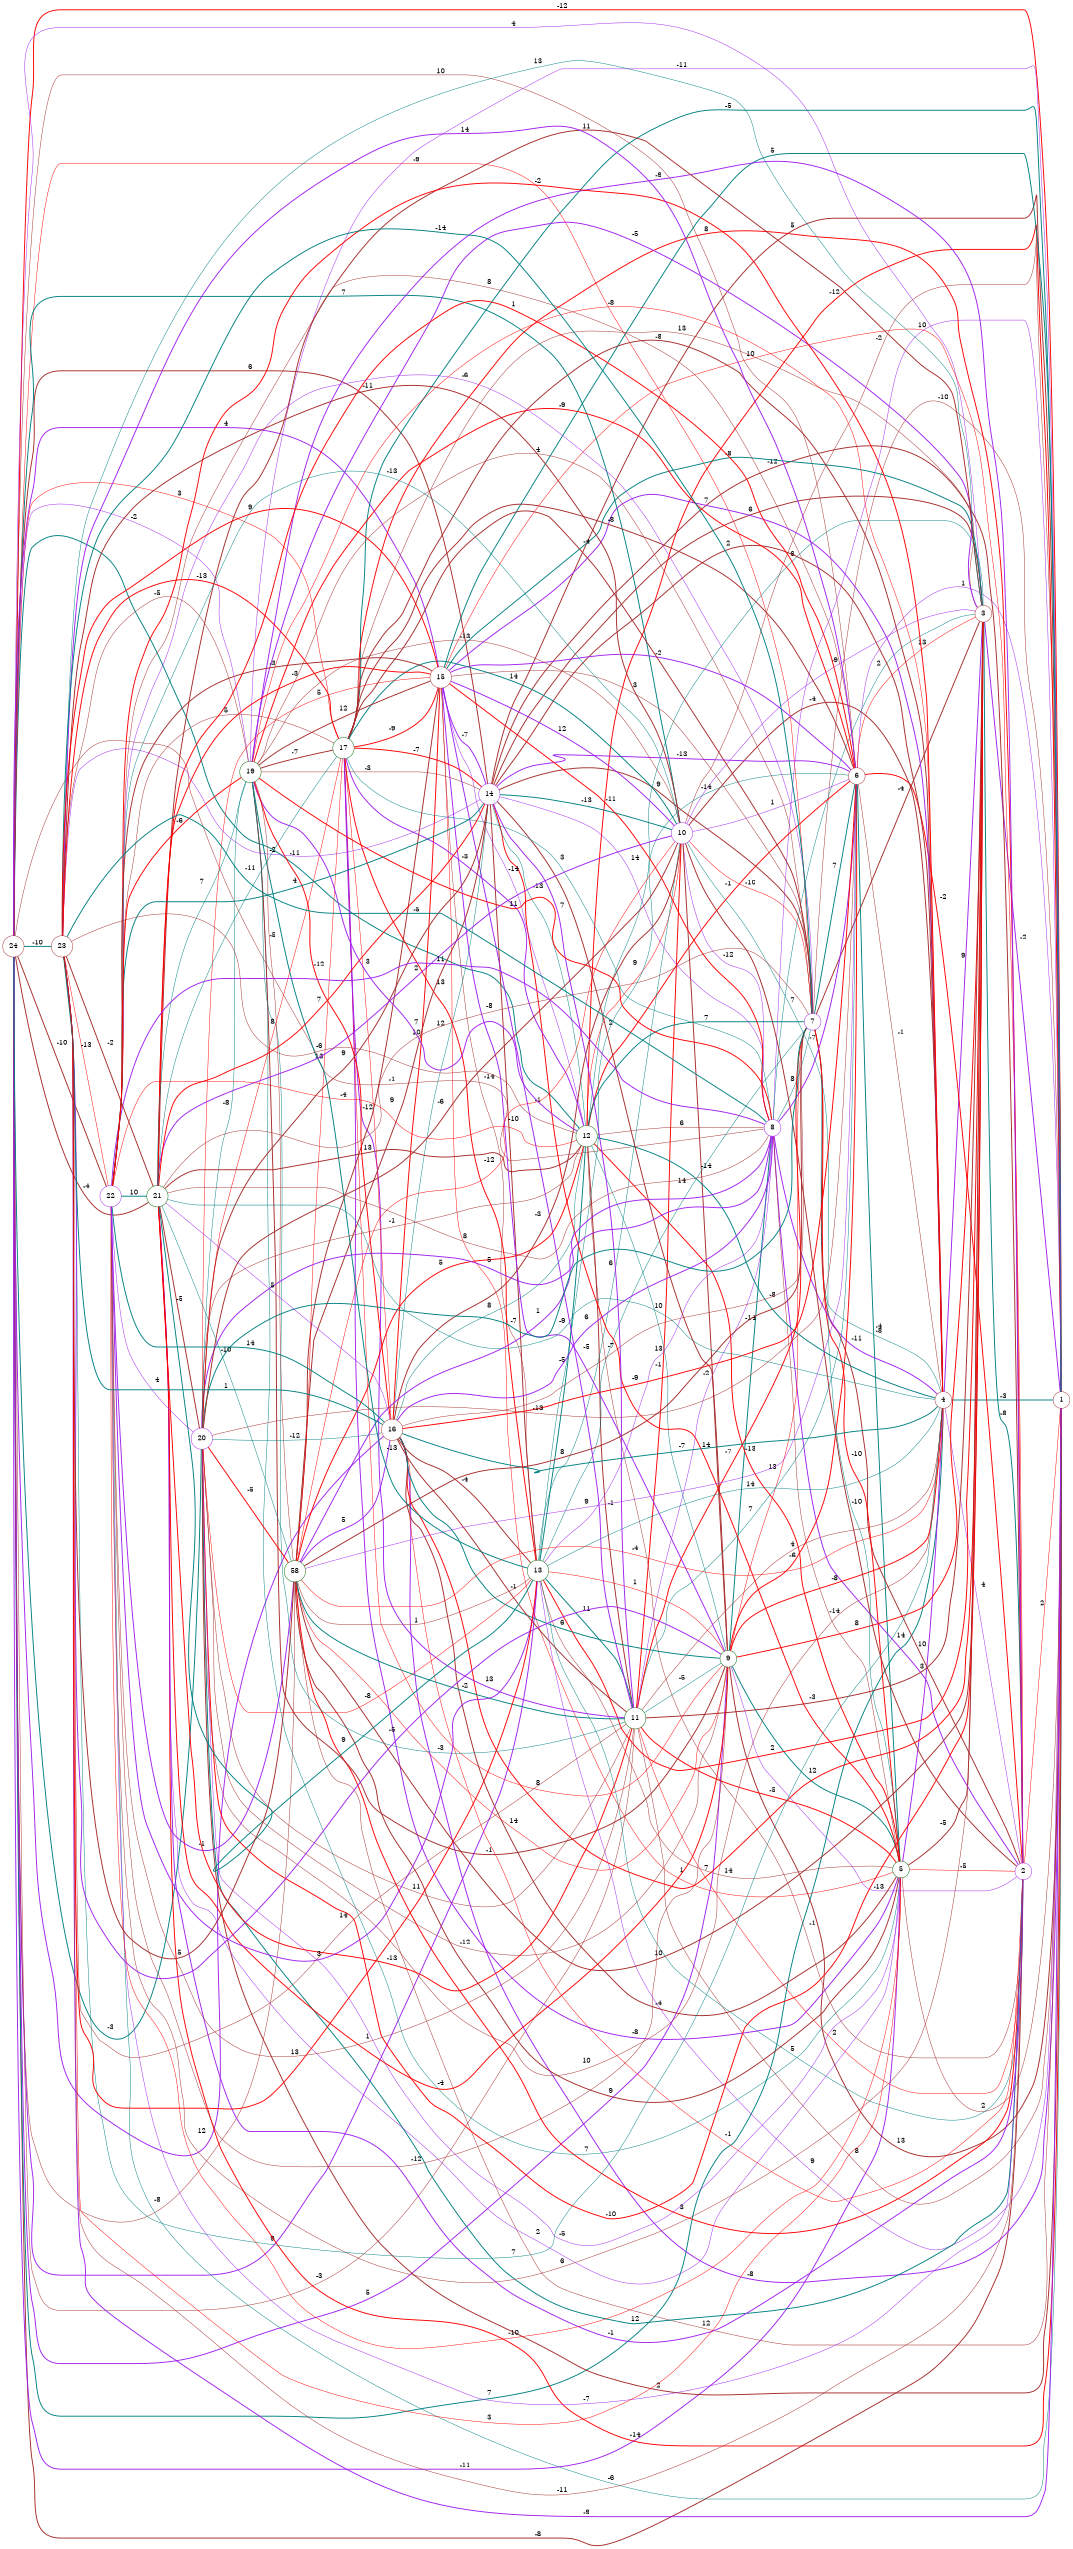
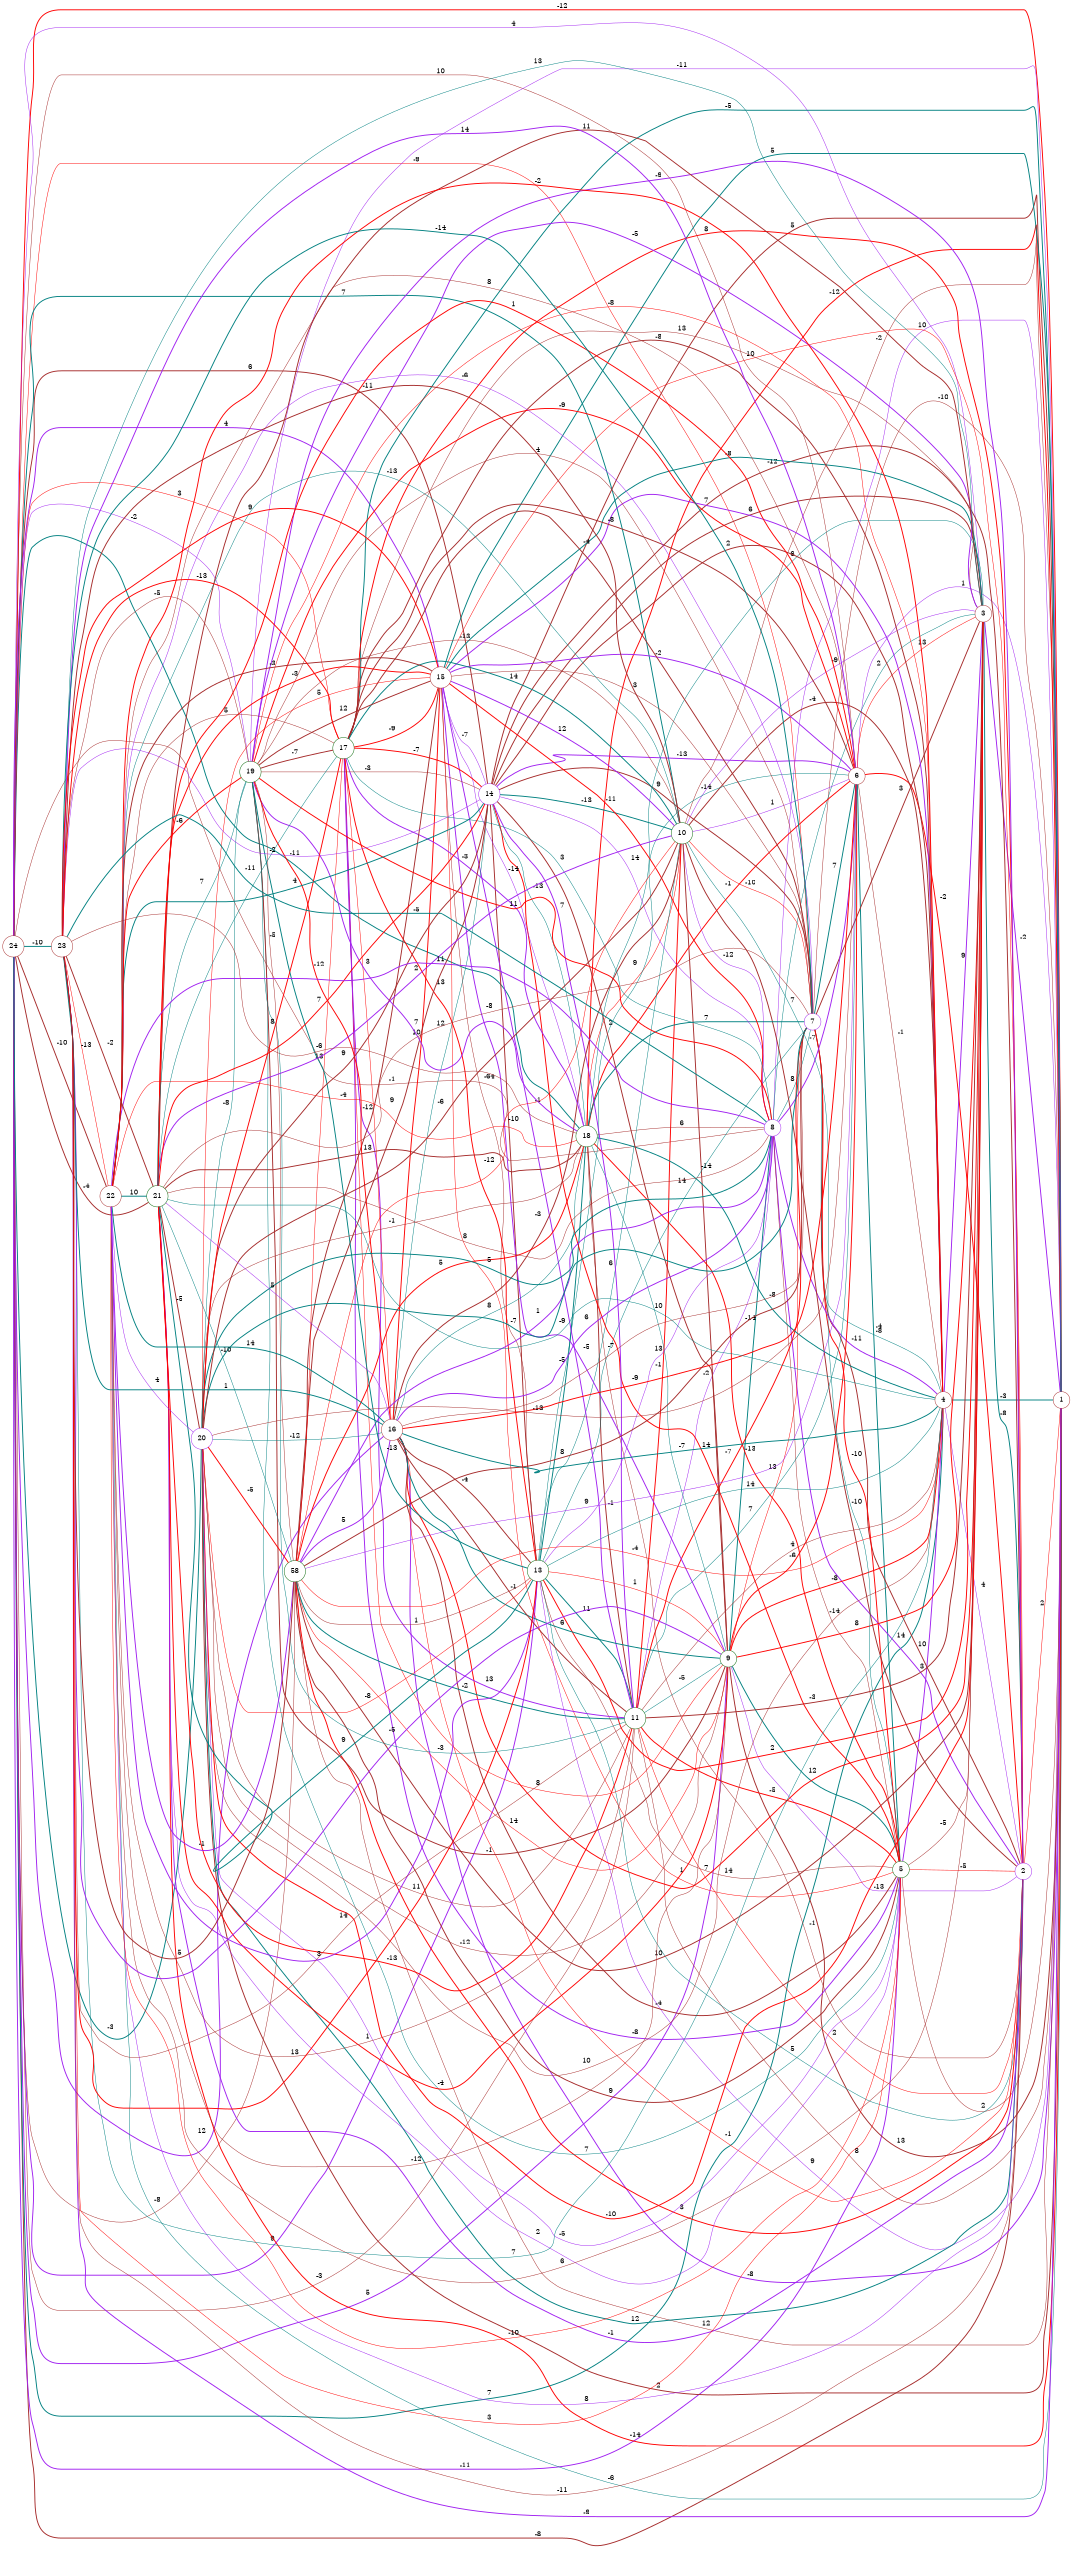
(460, 739) -> (460, 739)
(901, 789) -> (901, 789)
(682, 833) -> (682, 833)
(489, 1077) -> (489, 1077)
(257, 1091) -> (257, 1091)
(587, 1136) -> (587, 1136)
(111, 1196) -> (111, 1196)
(977, 1255) -> (977, 1255)
(456, 1259) -> (456, 1259)
(587, 2399) -> (587, 2399)
